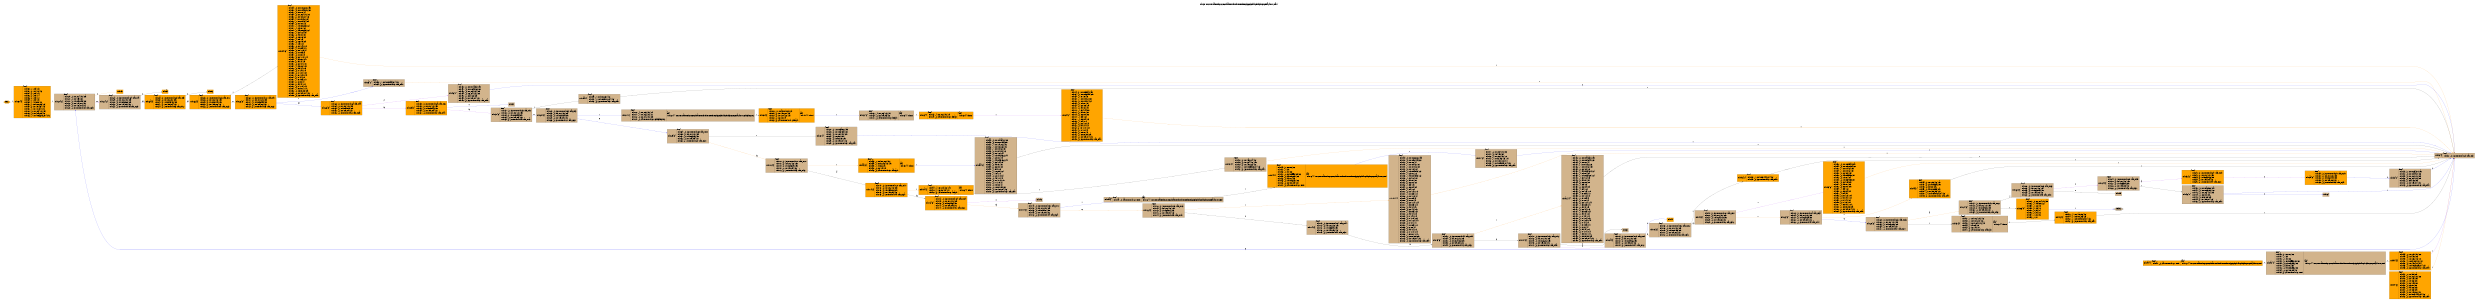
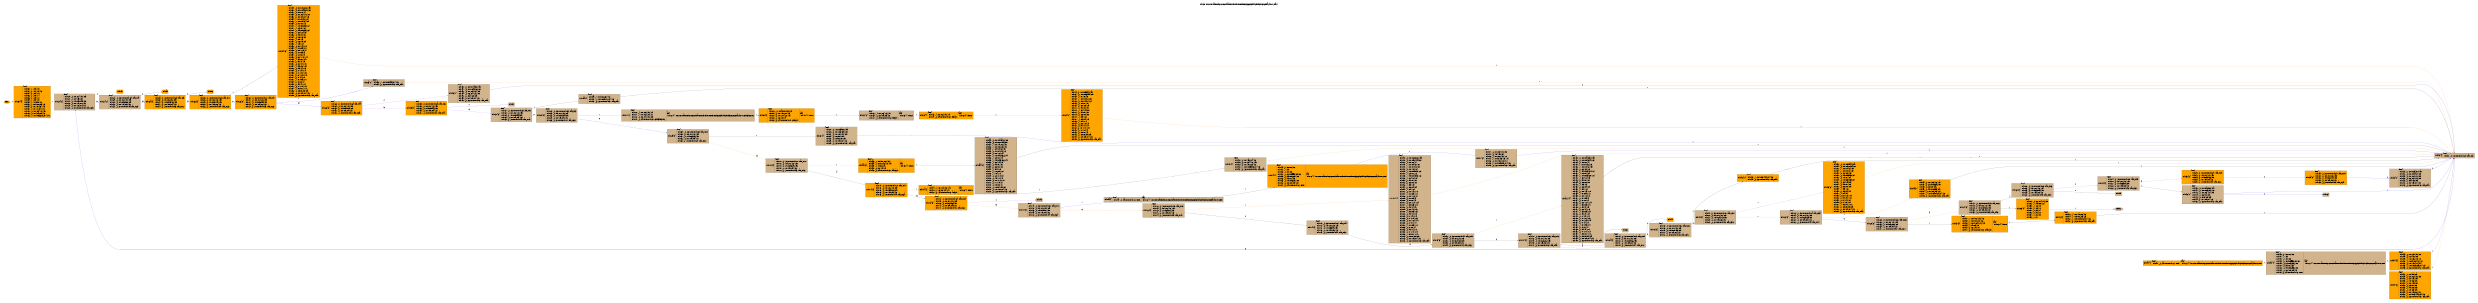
(1980, 224) -> (1980, 224)
